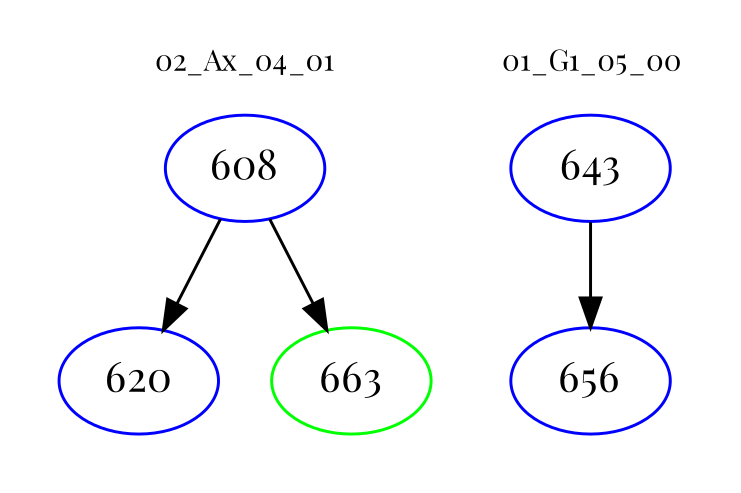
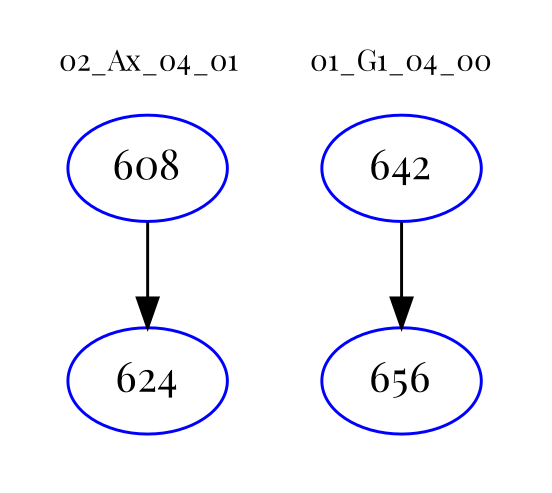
(592, 63) -> (402, 63)
(591, 168) -> (402, 168)
(139, 381) -> (148, 381)
(351, 381) -> none
